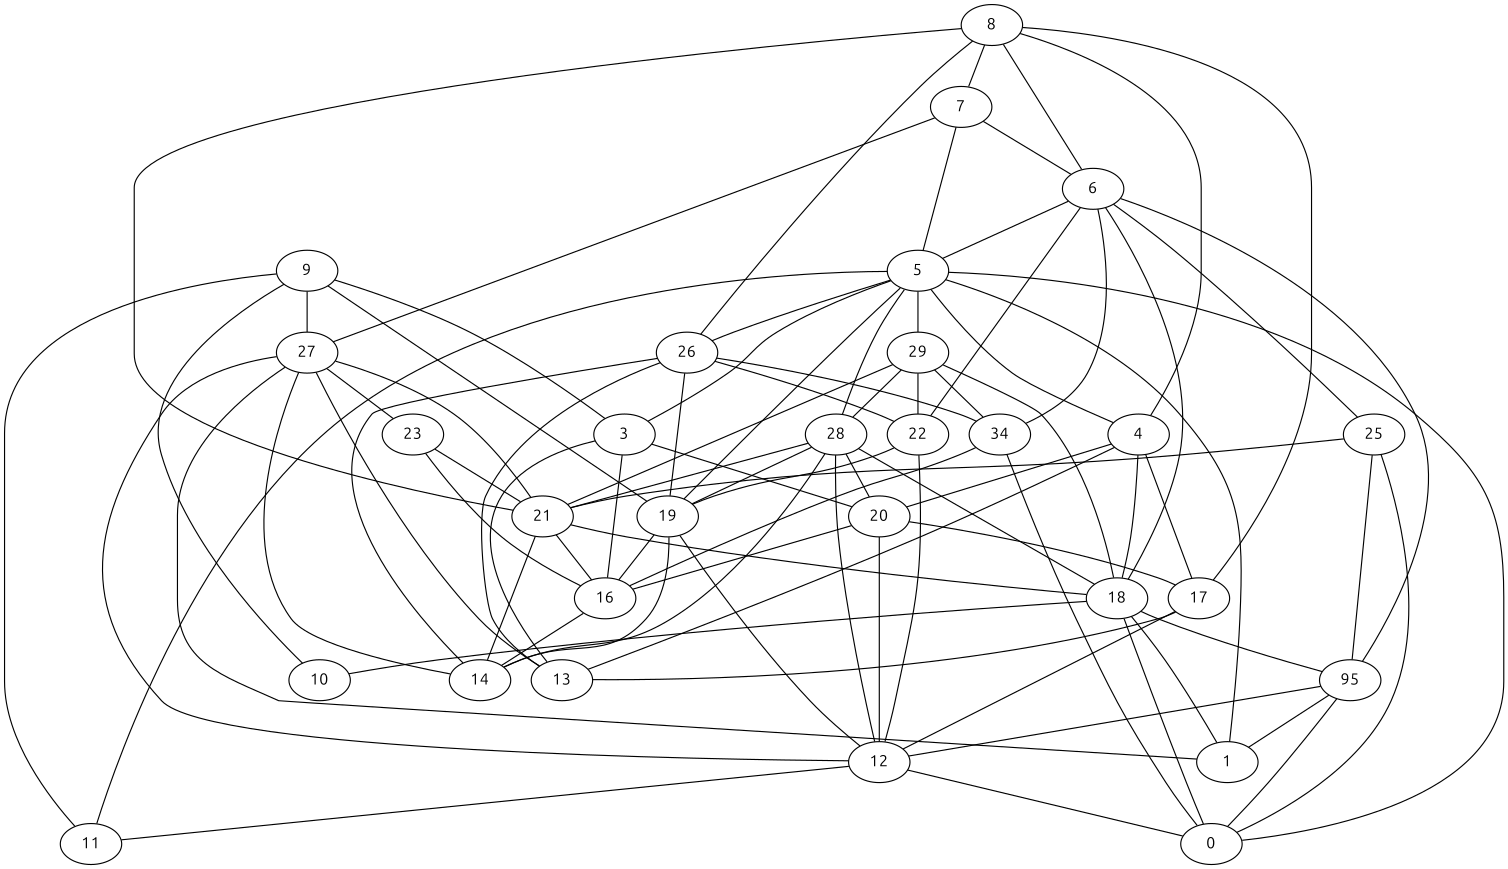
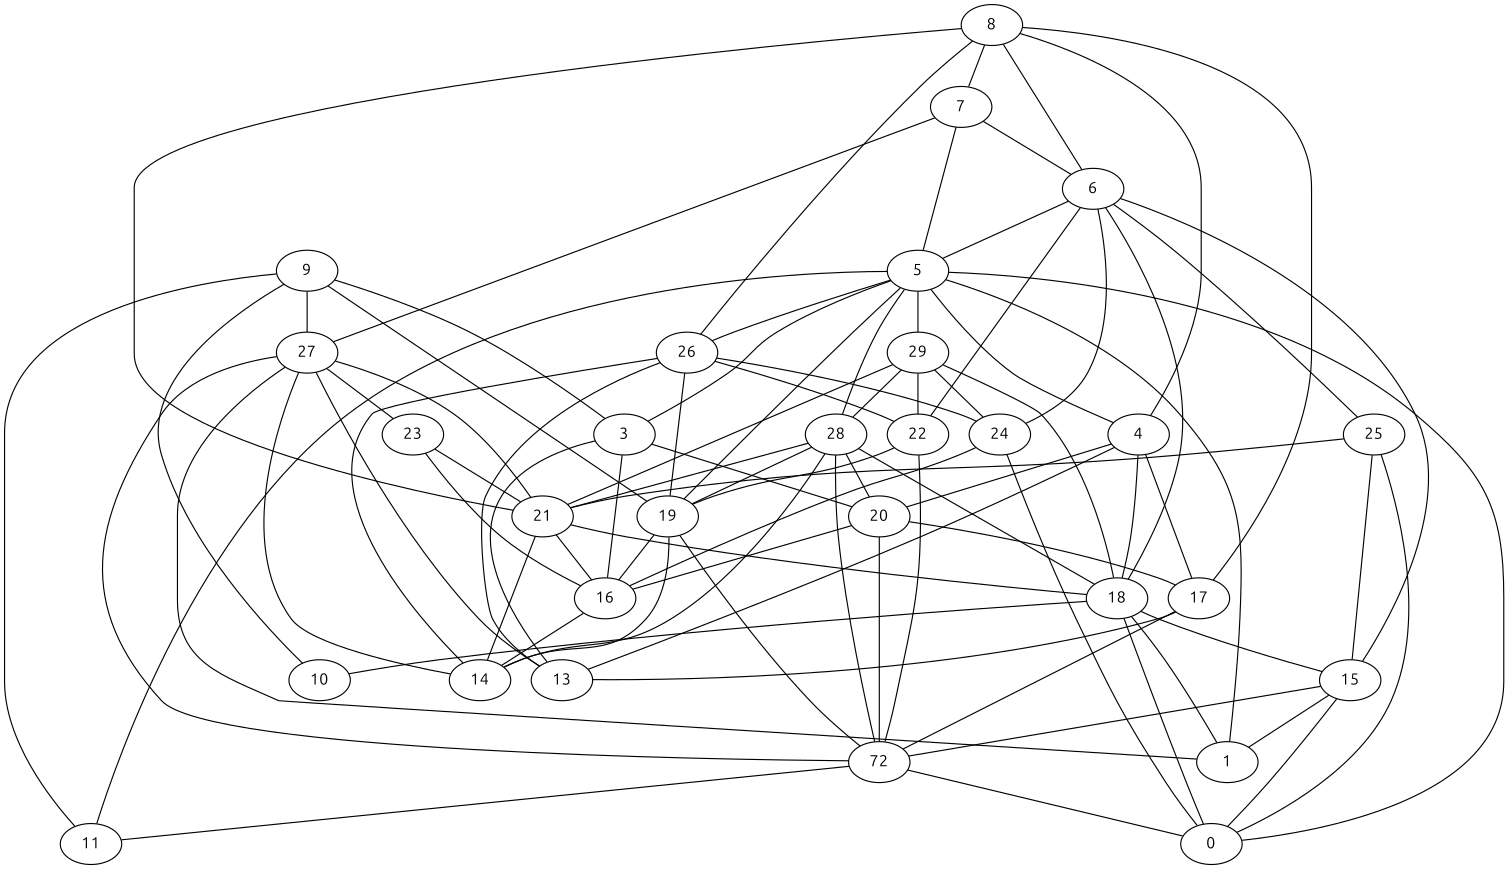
(1000, 435) -> (1000, 435)
(1350, 680) -> (1350, 680)
(879, 762) -> (879, 762)
